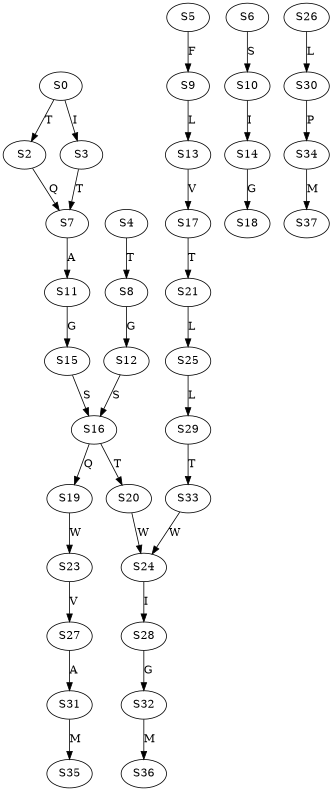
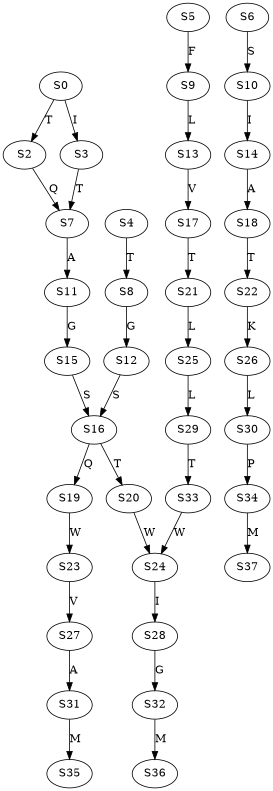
(252, 189) -> (251, 189)
none -> (247, 292)
